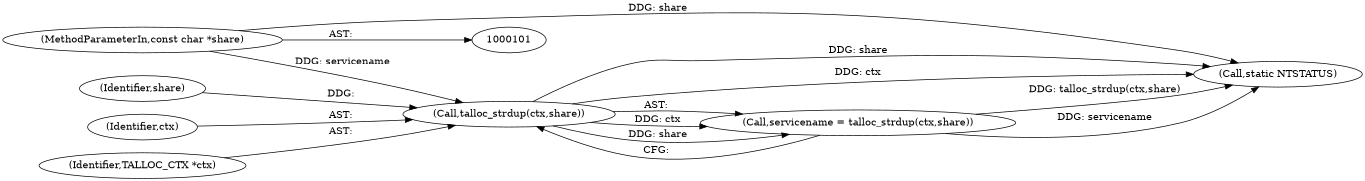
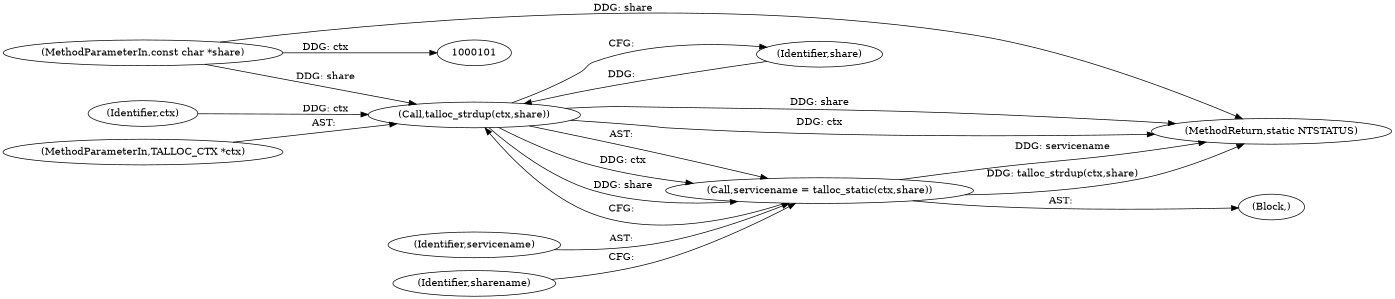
(343, 35) -> (326, 47)
none -> (630, 52)
(343, 62) -> (326, 77)
(1278, 74) -> (1272, 131)
(343, 115) -> (326, 109)
(858, 123) -> (820, 191)
(143, 166) -> (143, 152)
none -> (1272, 207)
none -> (474, 245)
none -> (474, 283)
